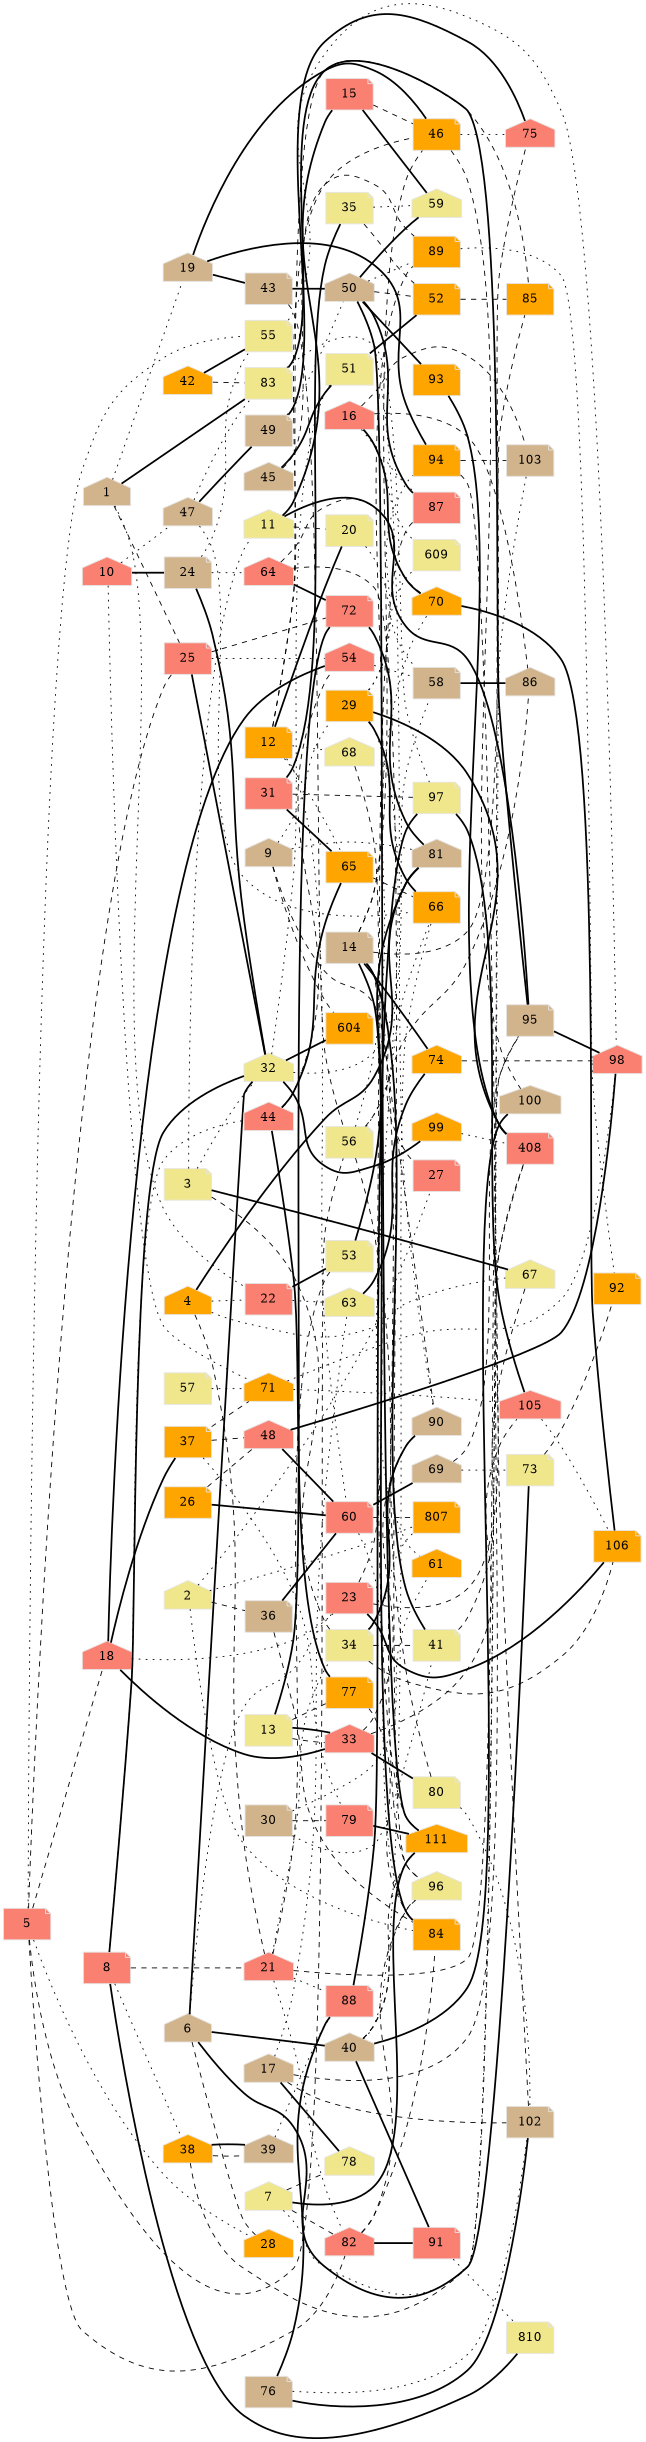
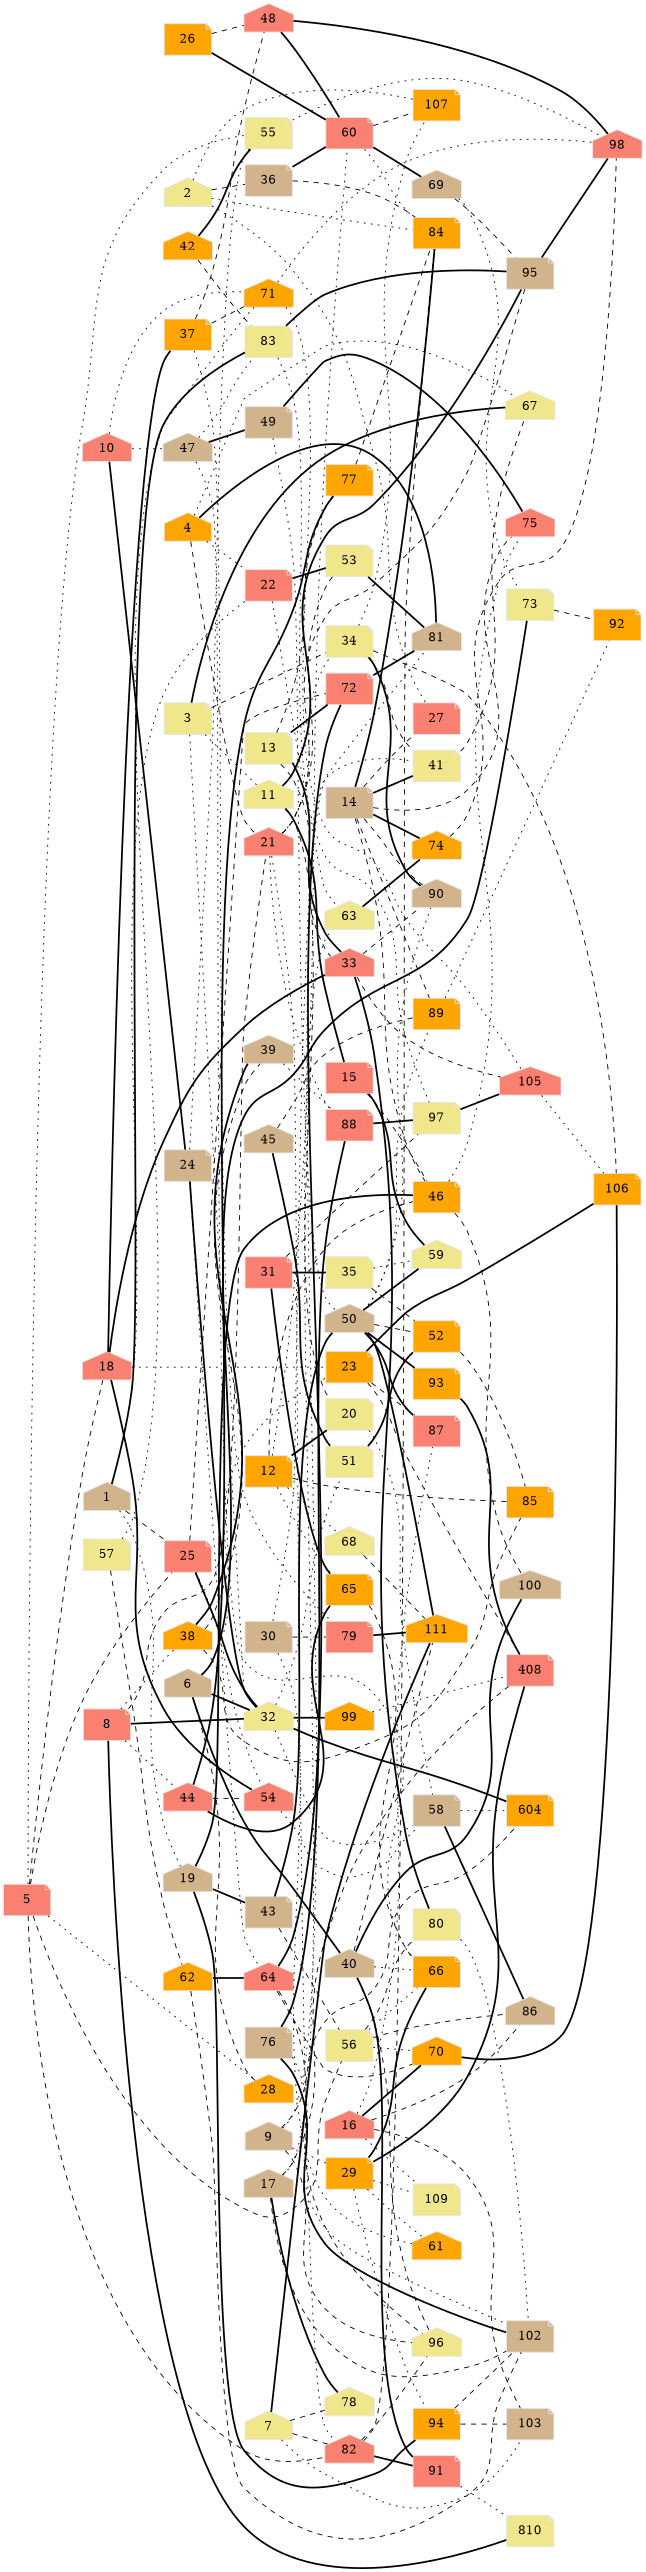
(437, 555) -> (437, 2200)
(437, 1517) -> (437, 105)
(350, 1598) -> (350, 1367)
none -> (487, 1811)
none -> (188, 1978)
